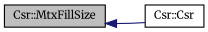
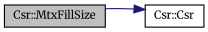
(131, 23) -> (120, 9)
